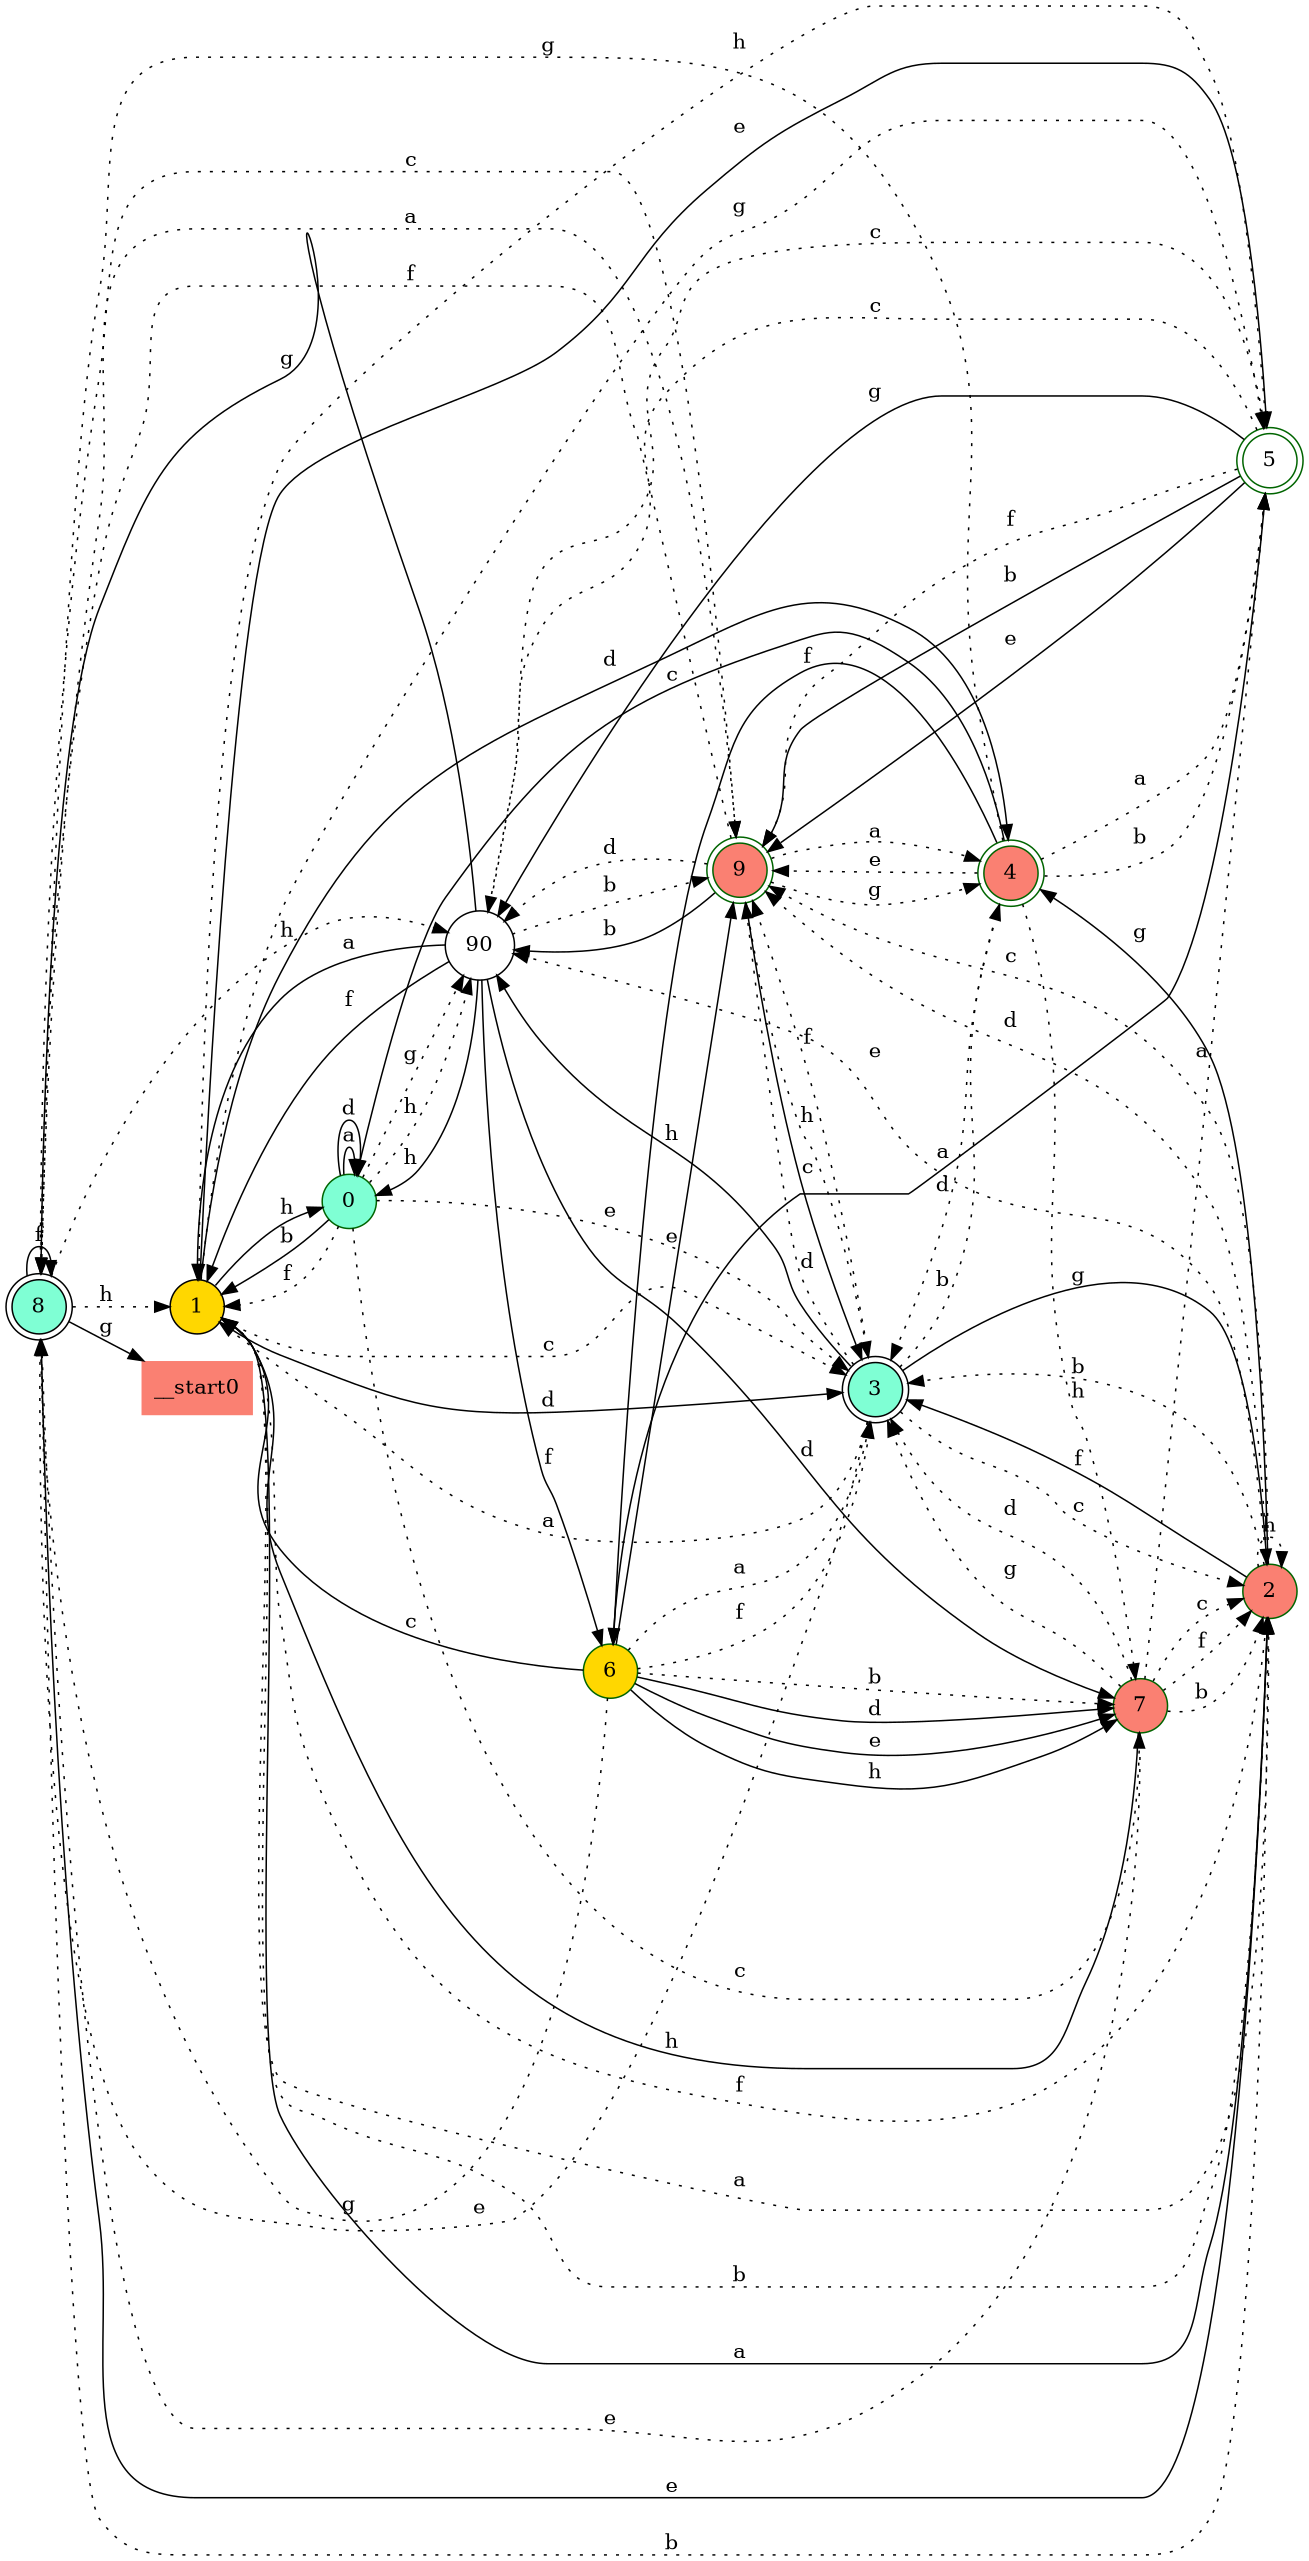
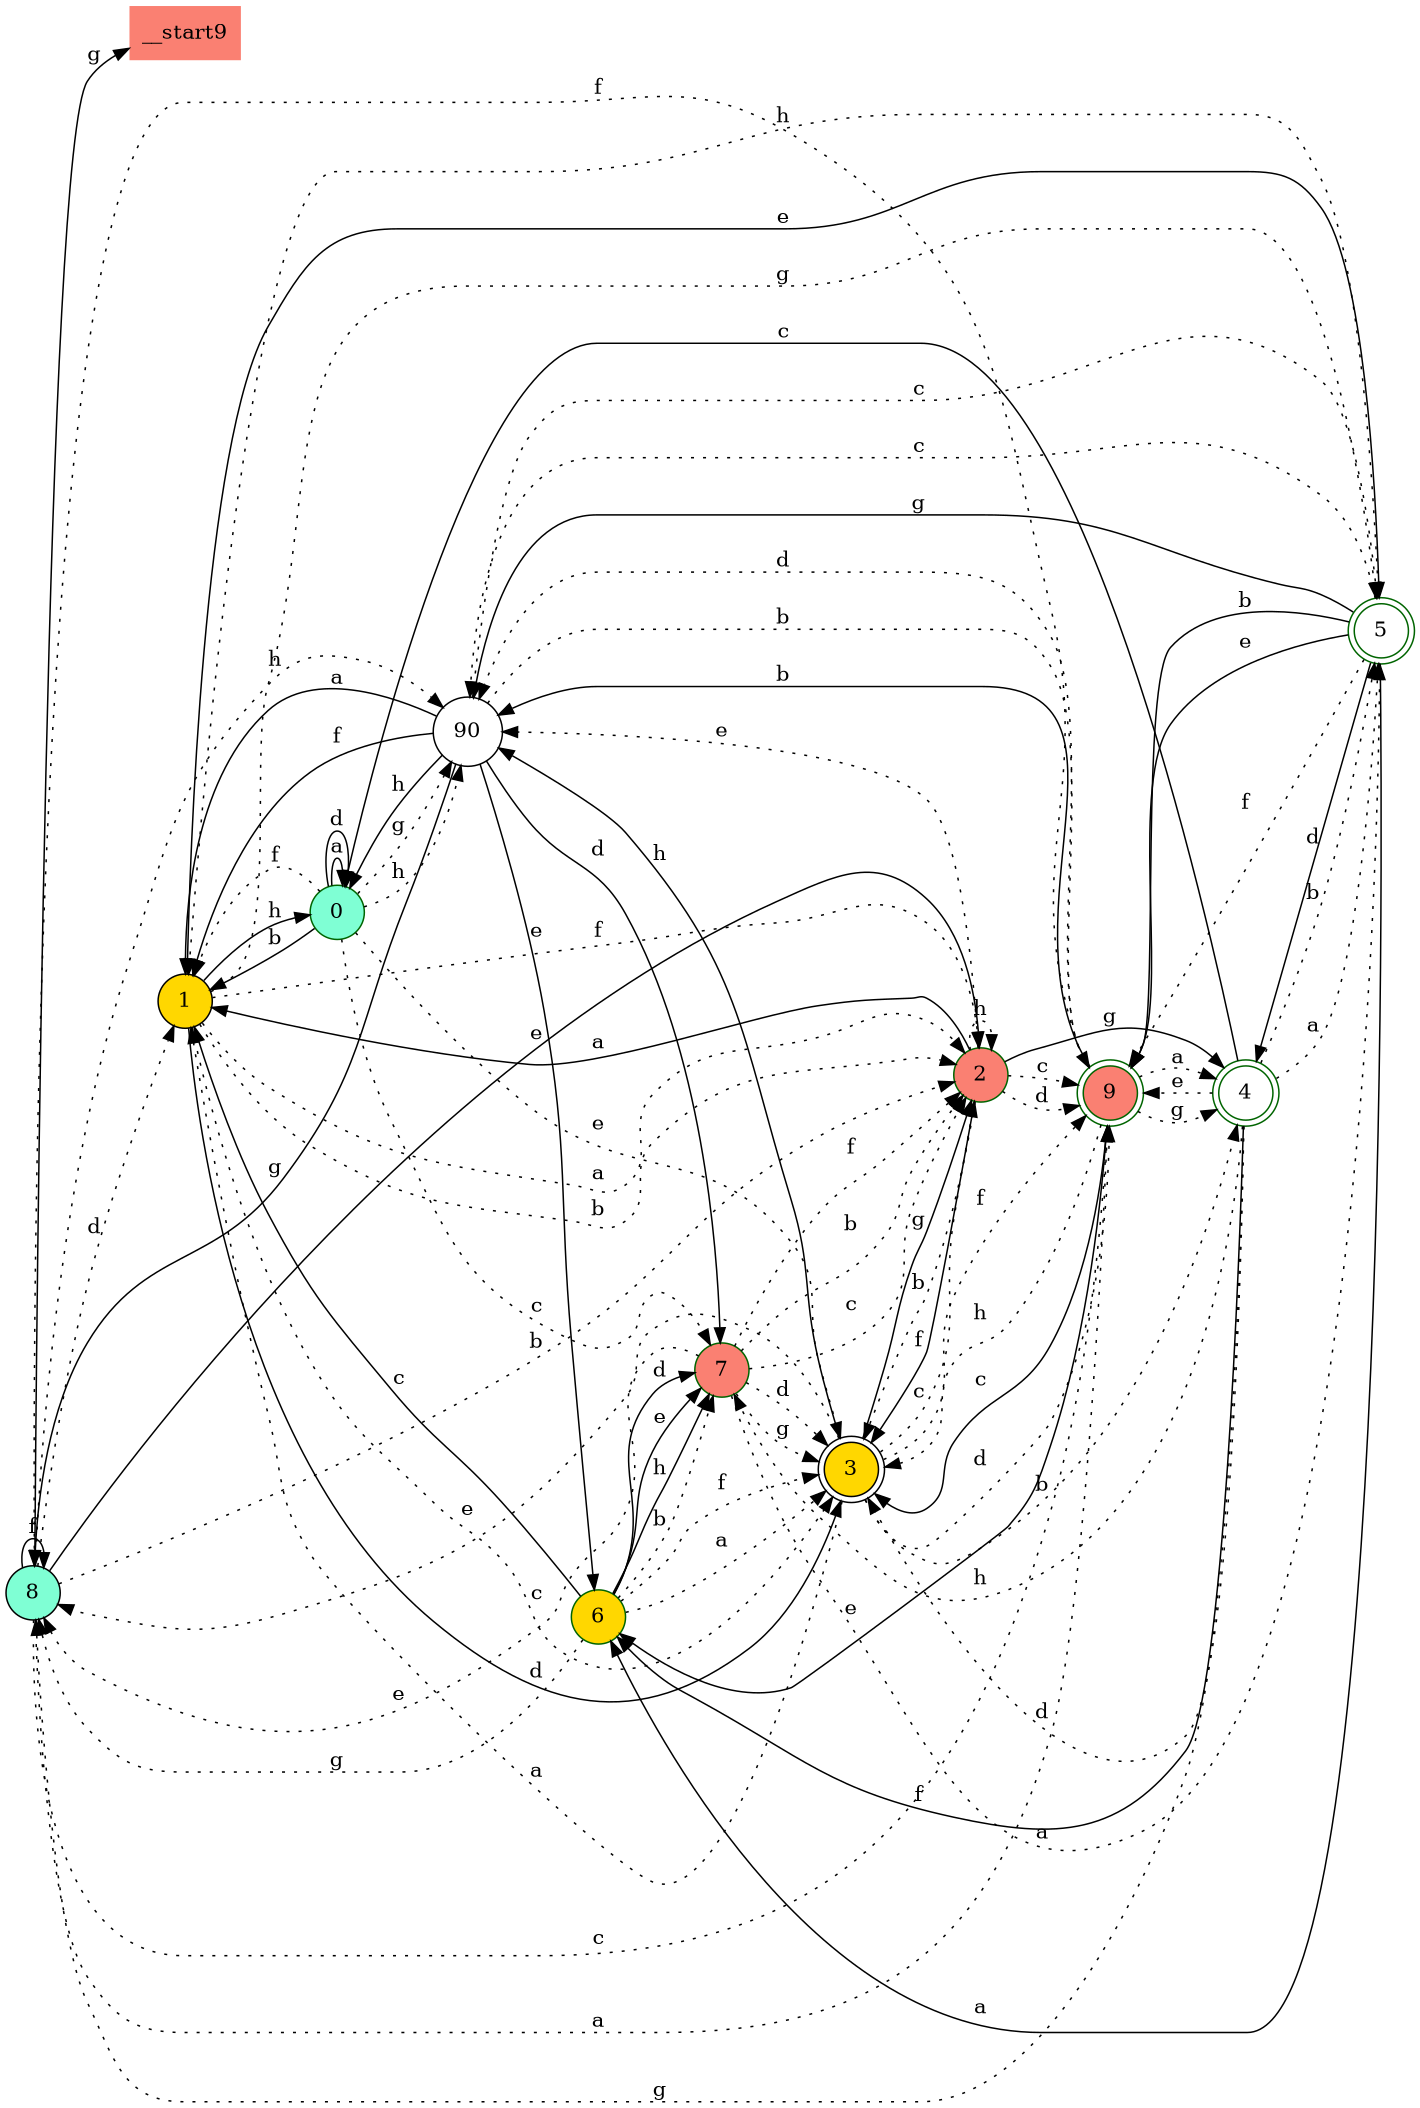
(482, 748) -> (1316, 855)
(1011, 873) -> (1246, 1093)
(107, 1295) -> (95, 1228)
(671, 1299) -> (1037, 1483)
(39, 1307) -> (33, 1593)
(197, 1388) -> (185, 33)
(875, 1390) -> (851, 1469)
(549, 1458) -> (537, 931)
(585, 2021) -> none
